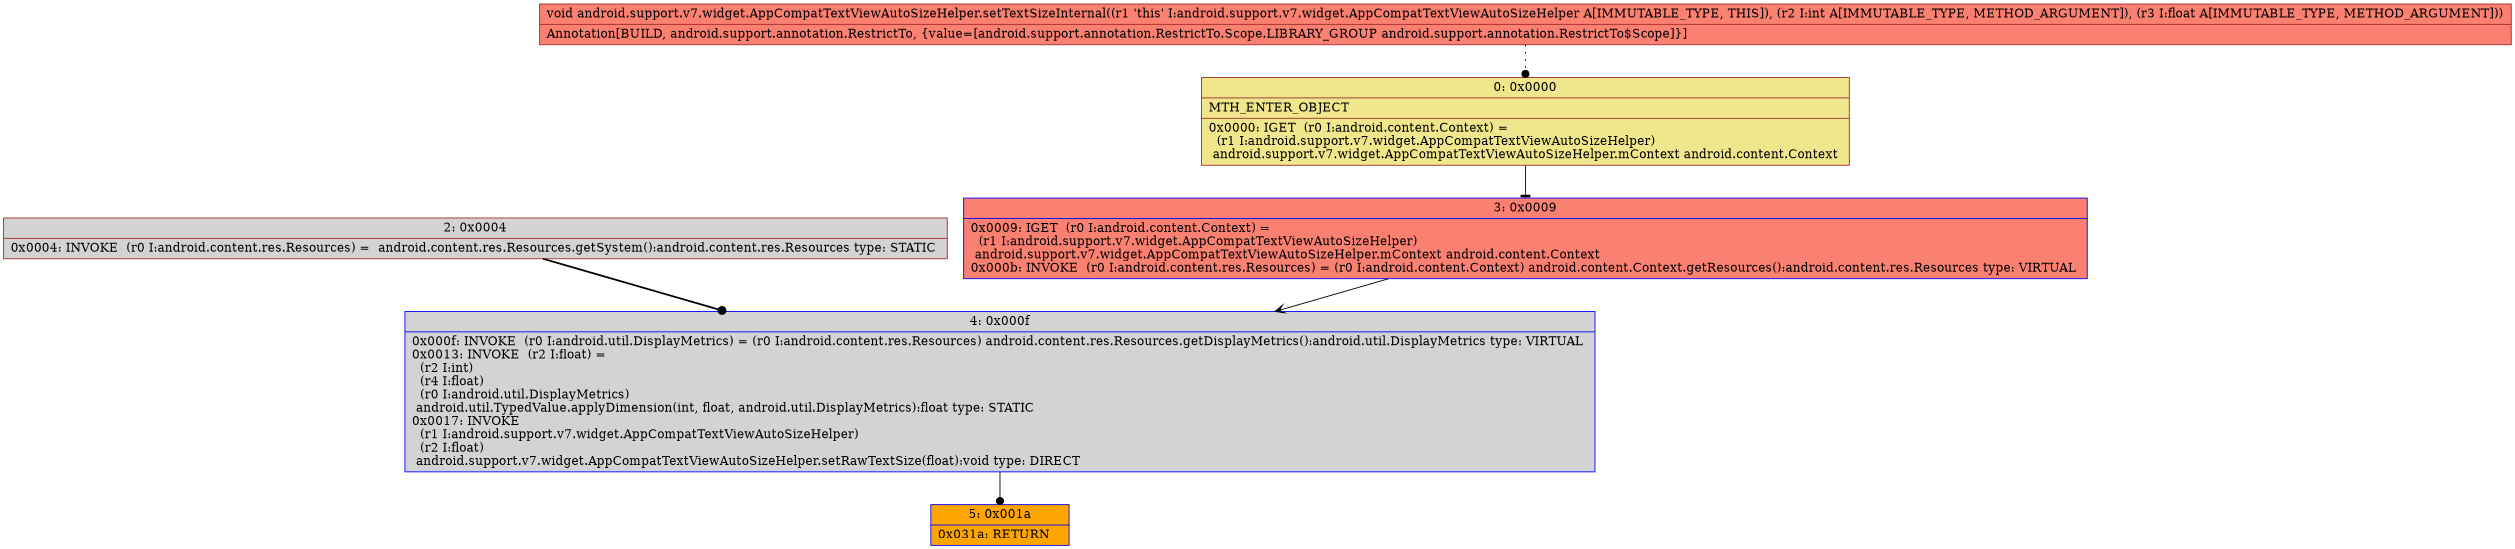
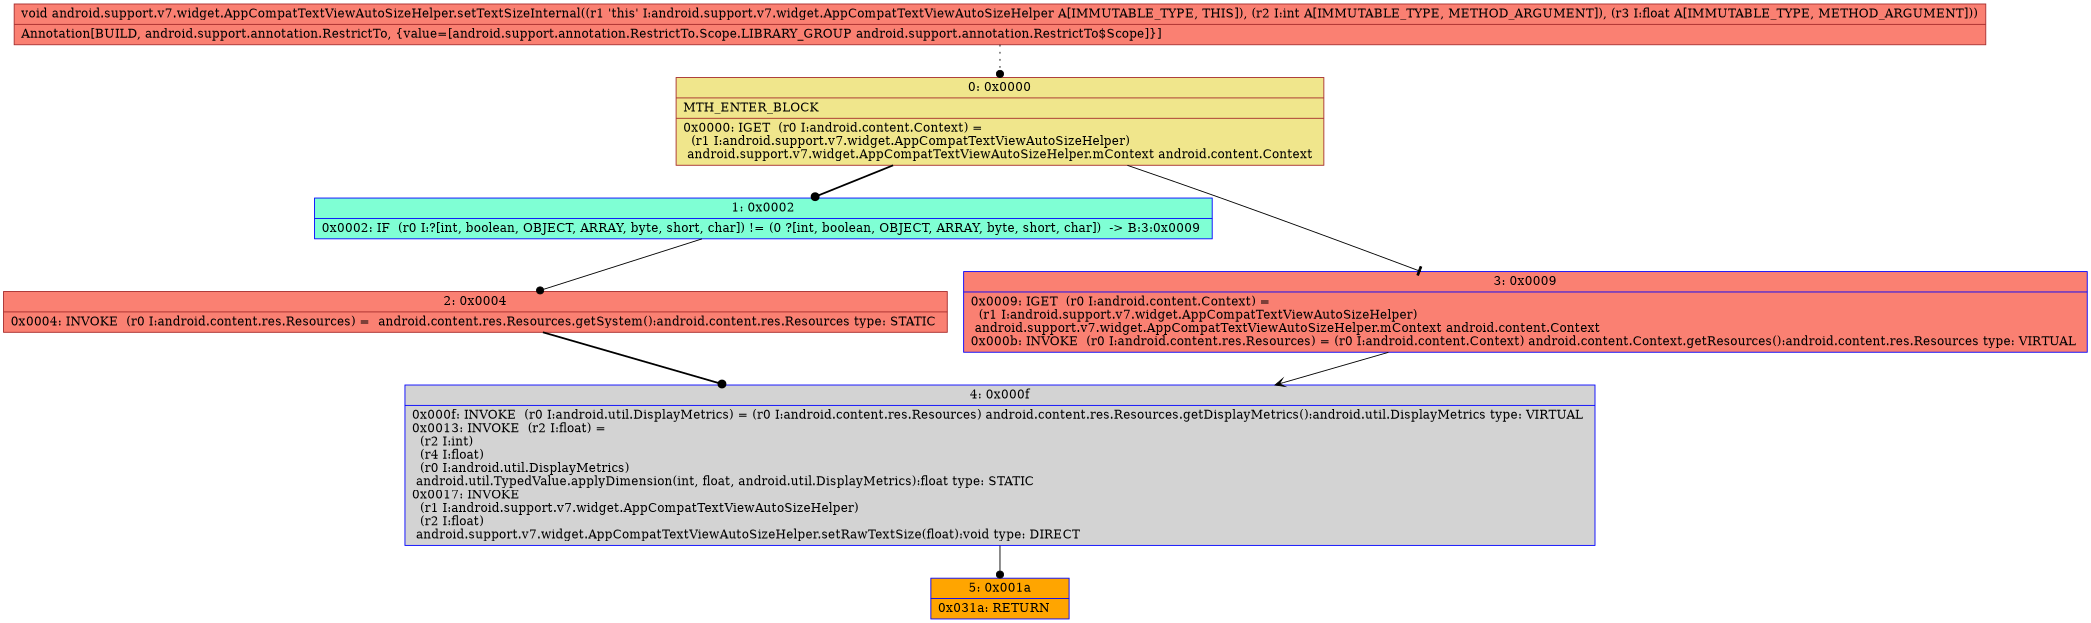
(1279, 108) -> (751, 108)
none -> (763, 218)
(475, 238) -> (475, 312)
